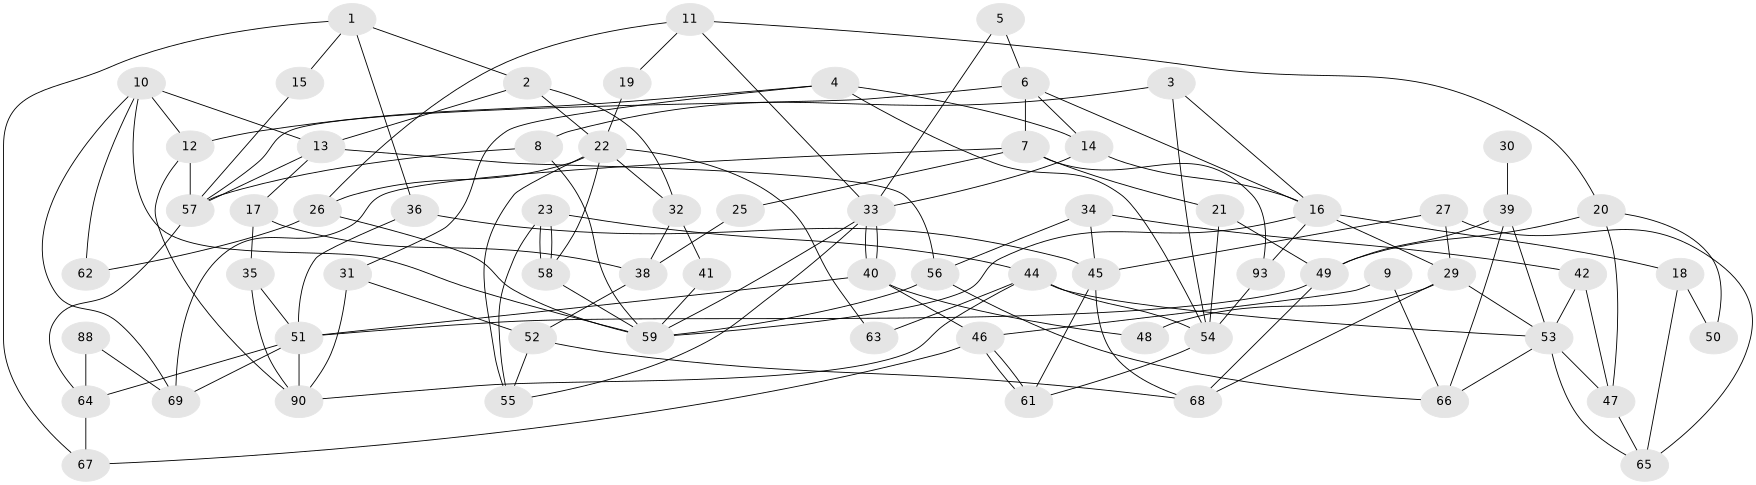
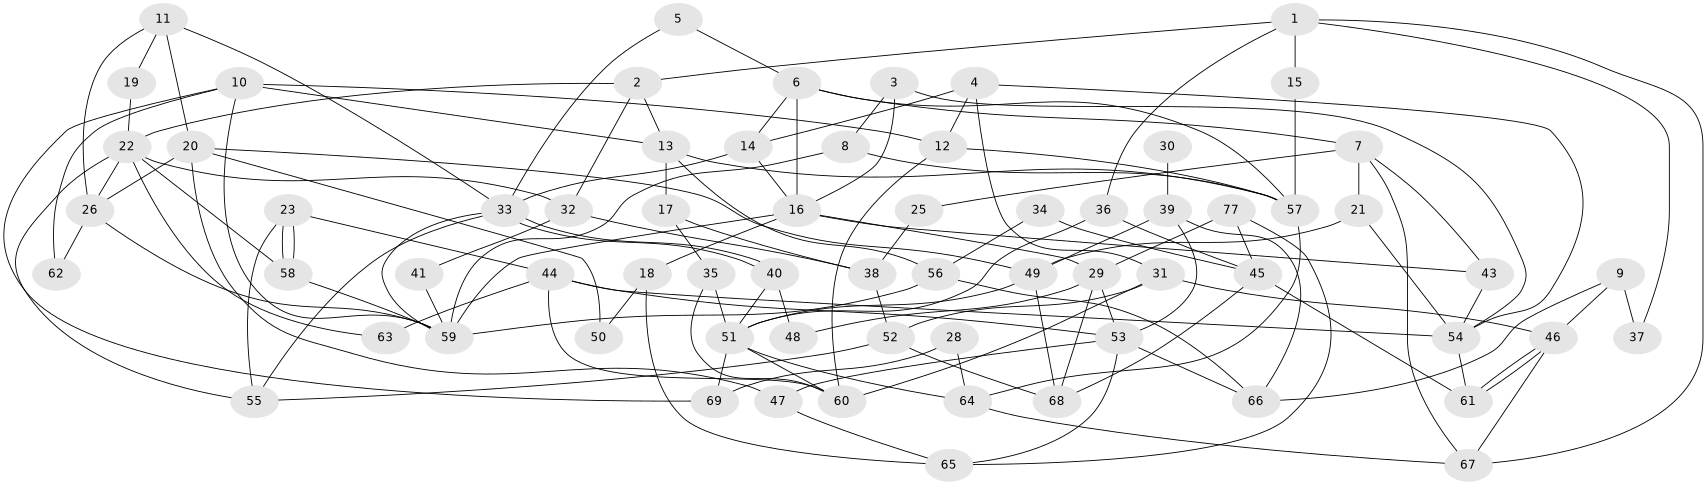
none -> (136, 182)
(390, 193) -> (1408, 300)
(1444, 211) -> (1231, 211)
(1261, 274) -> (1490, 274)
(1583, 274) -> none
(930, 308) -> (1357, 306)
(86, 338) -> (955, 338)
none -> (1638, 338)
(299, 402) -> (842, 402)
